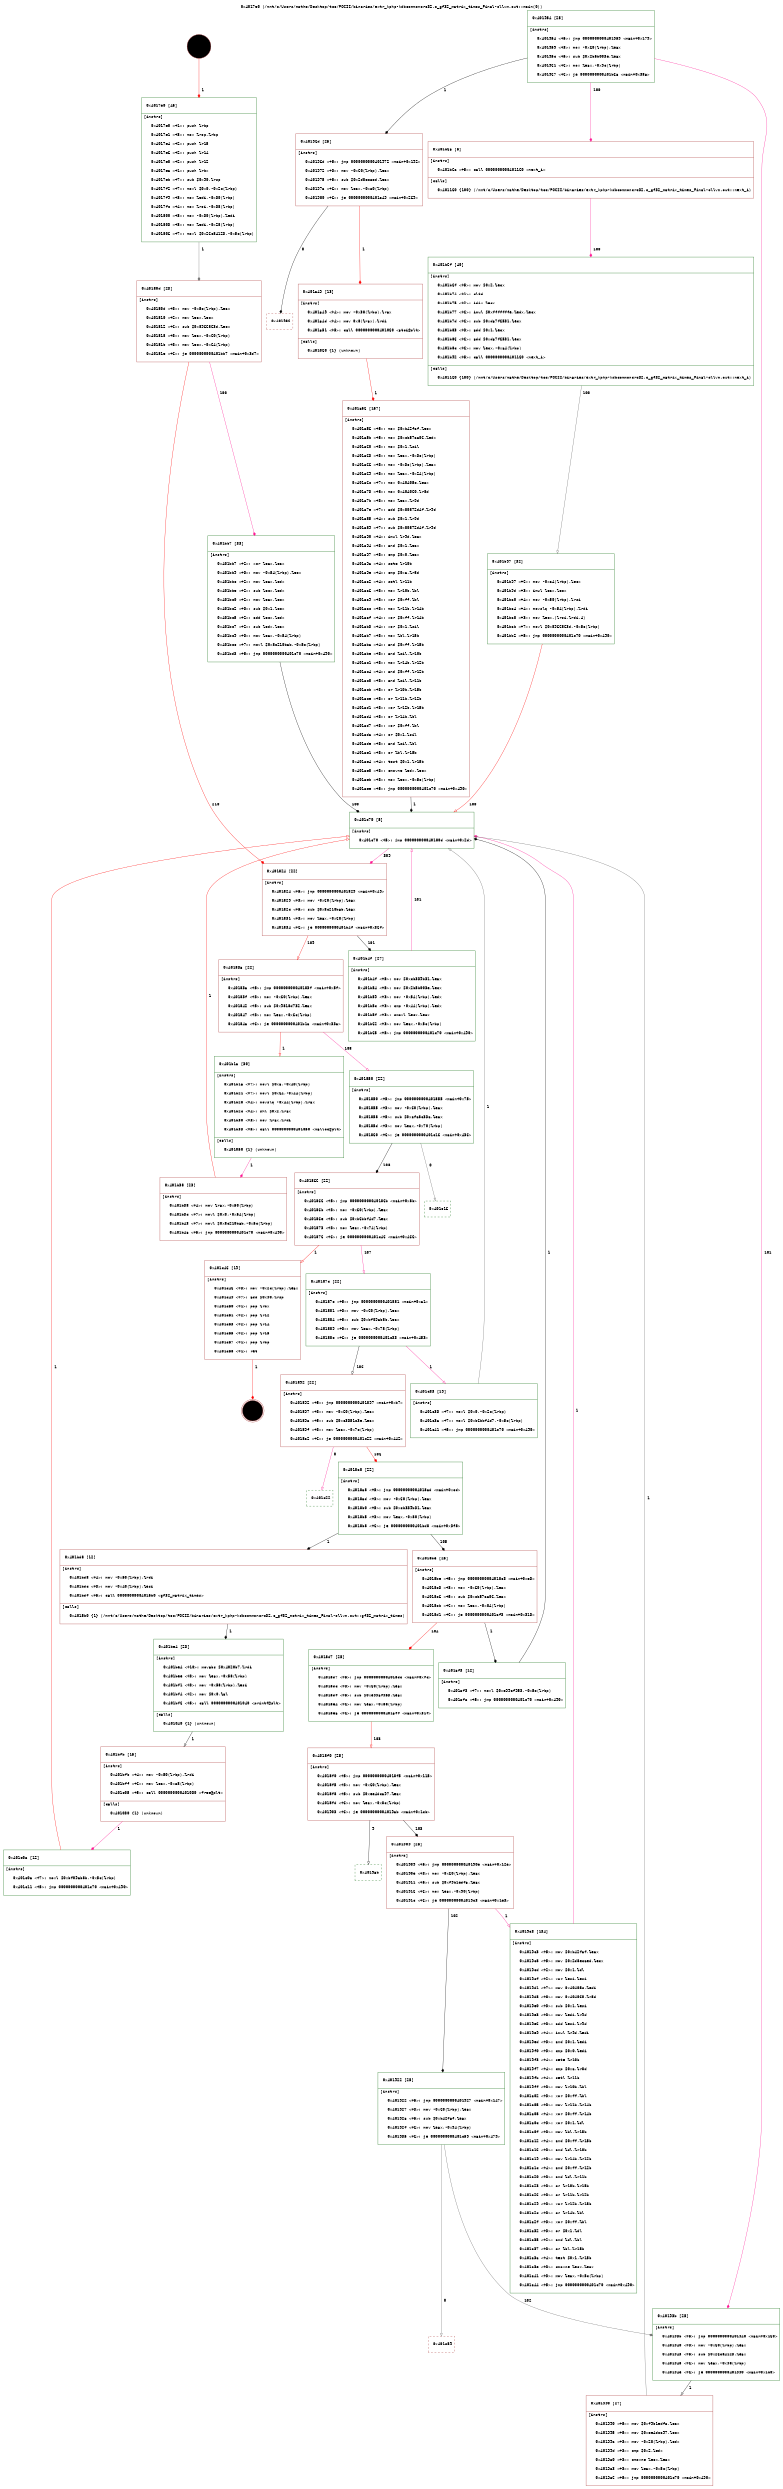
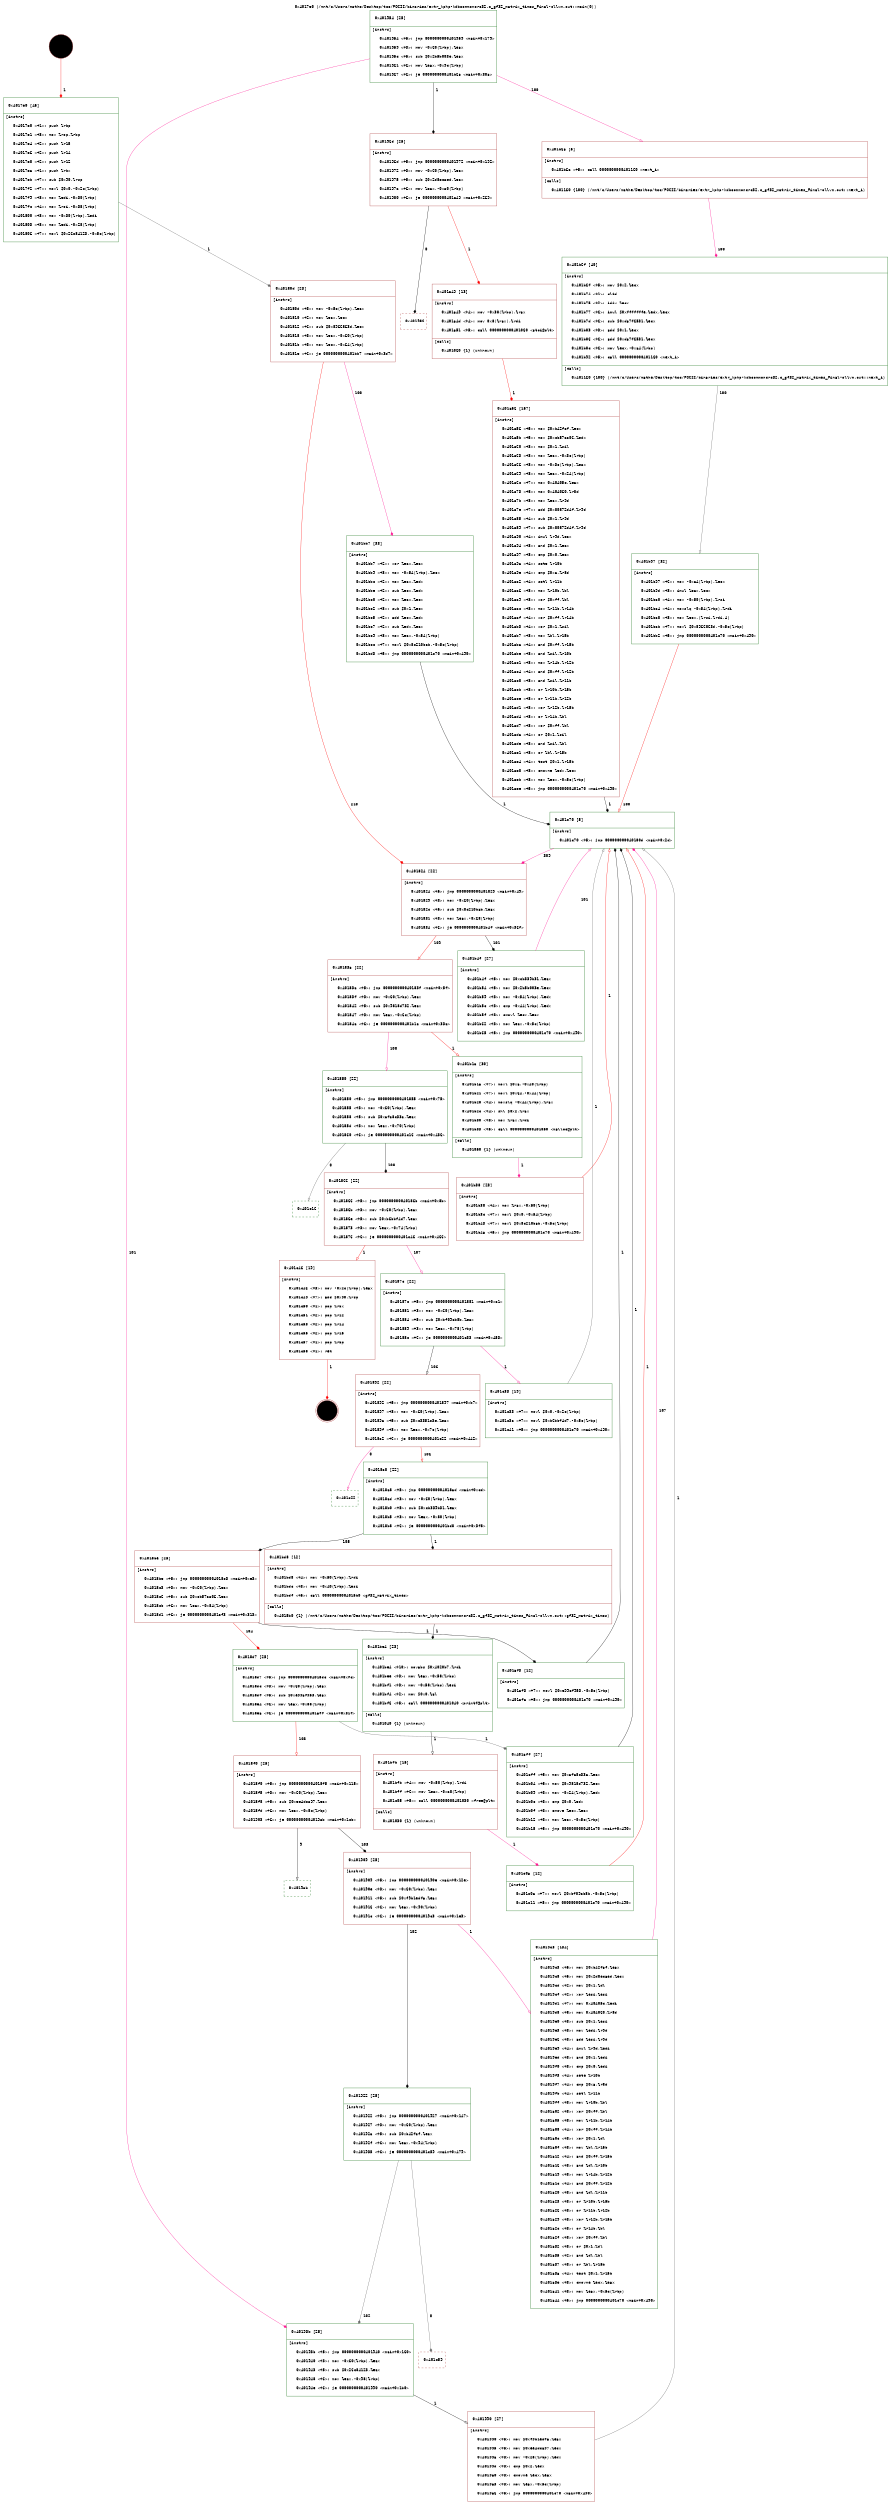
(591, 110) -> (568, 108)
(354, 805) -> (503, 805)
(576, 1411) -> (662, 1411)
(371, 1453) -> (421, 1453)
none -> (570, 1792)
(441, 2239) -> (421, 2254)
